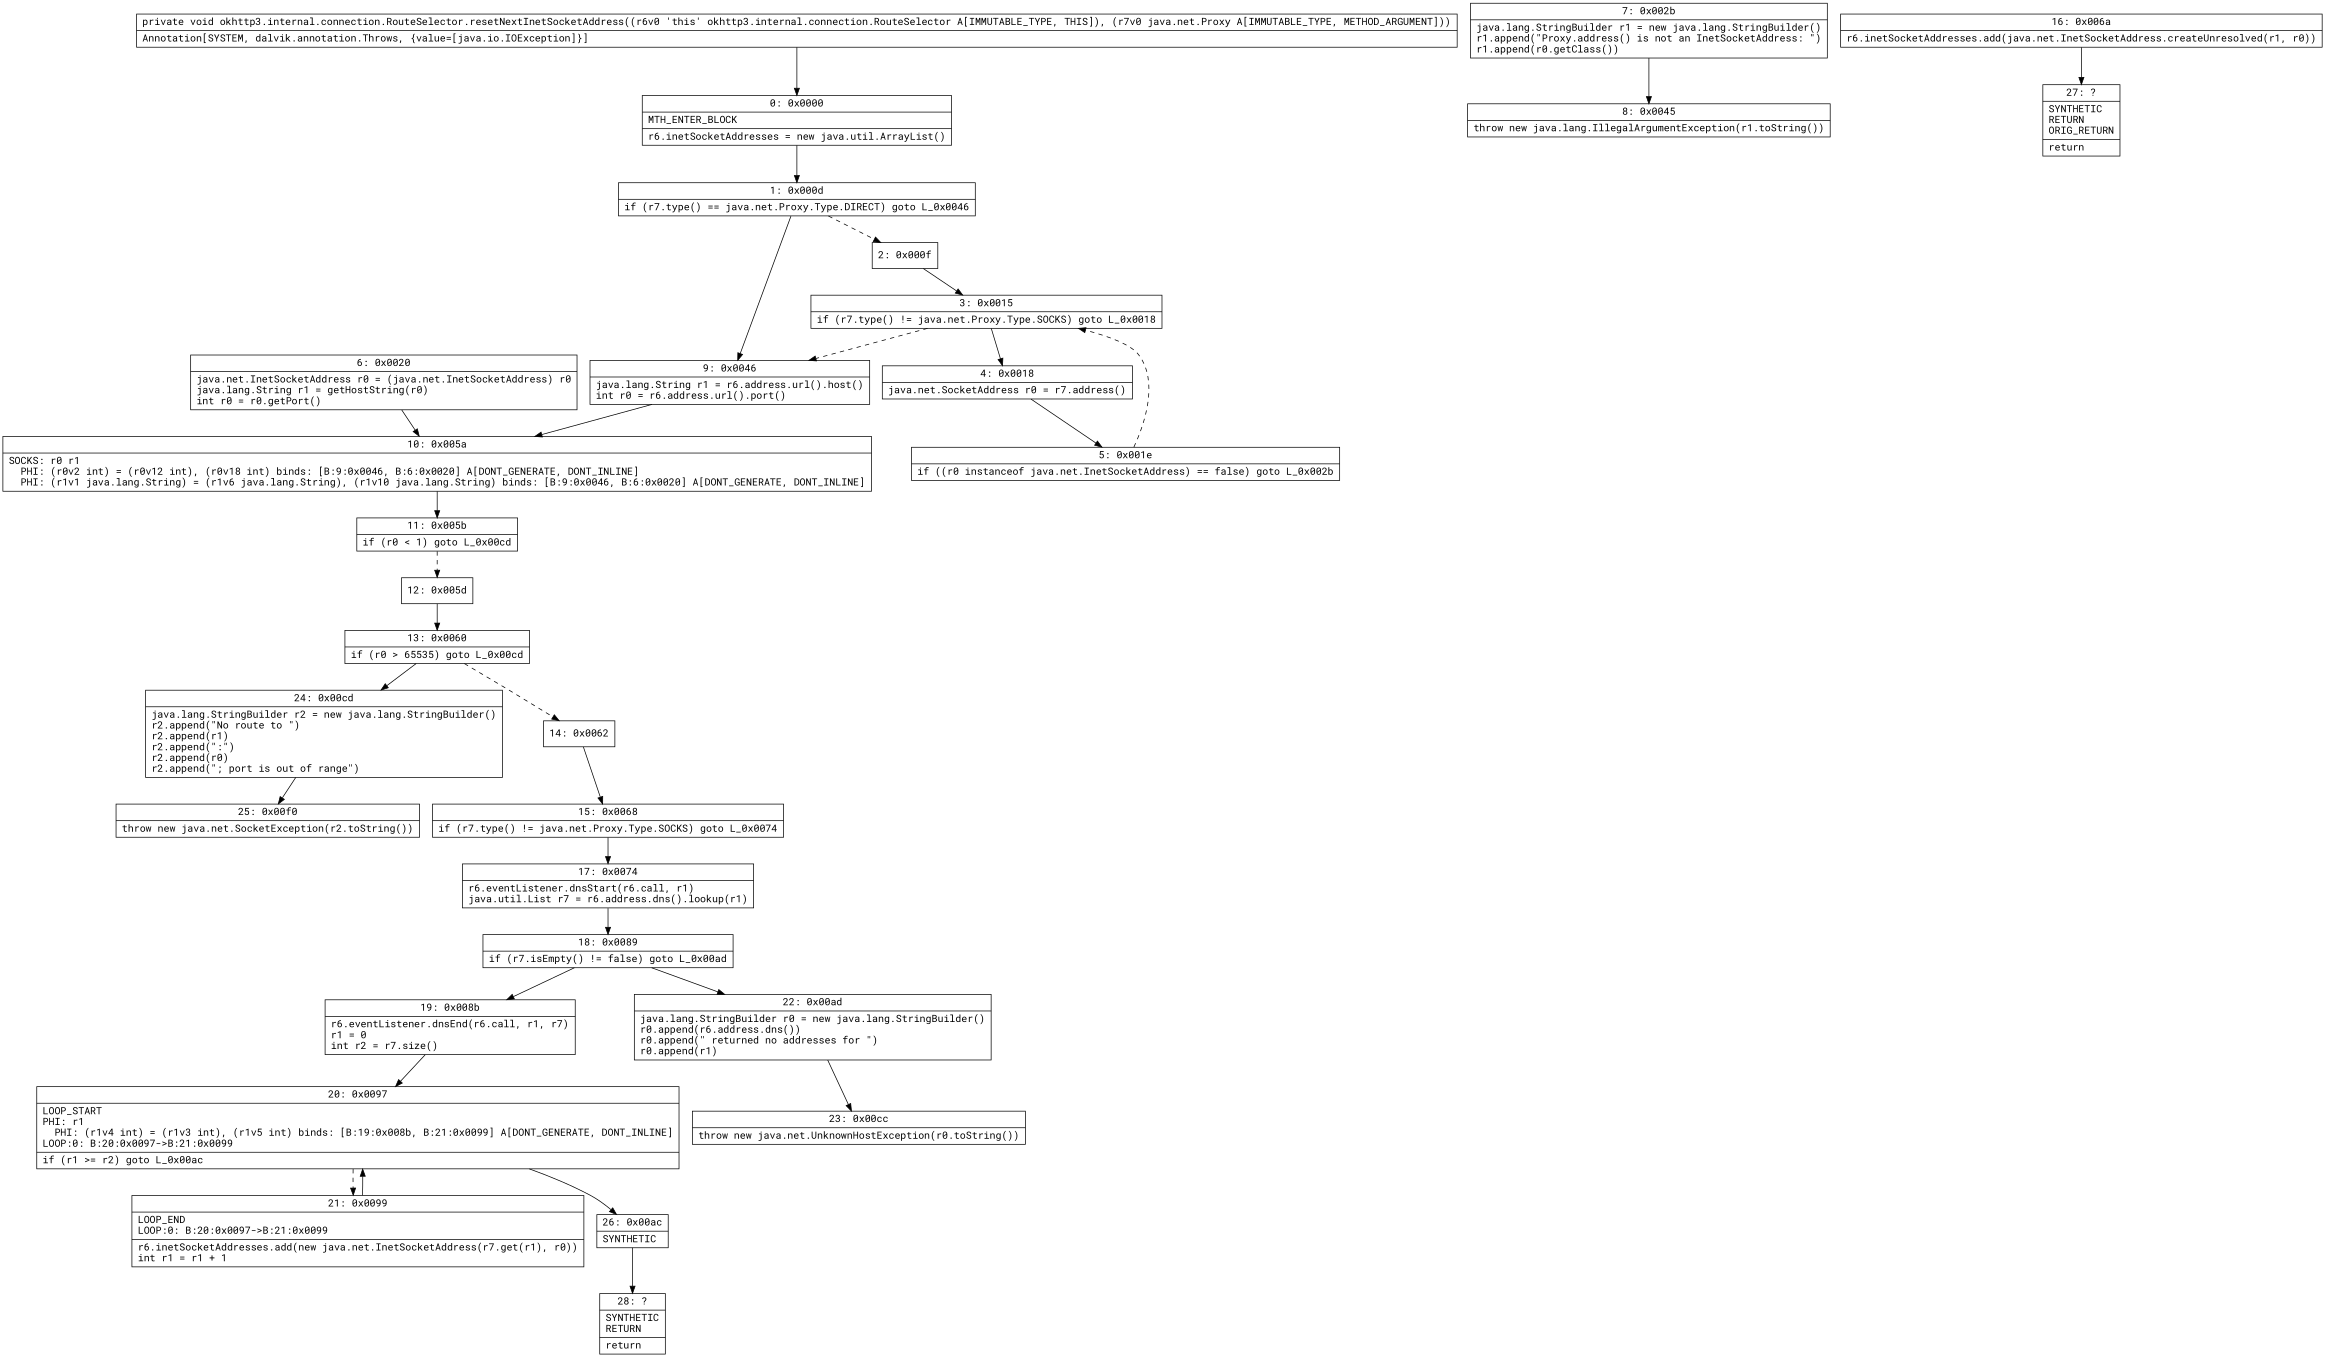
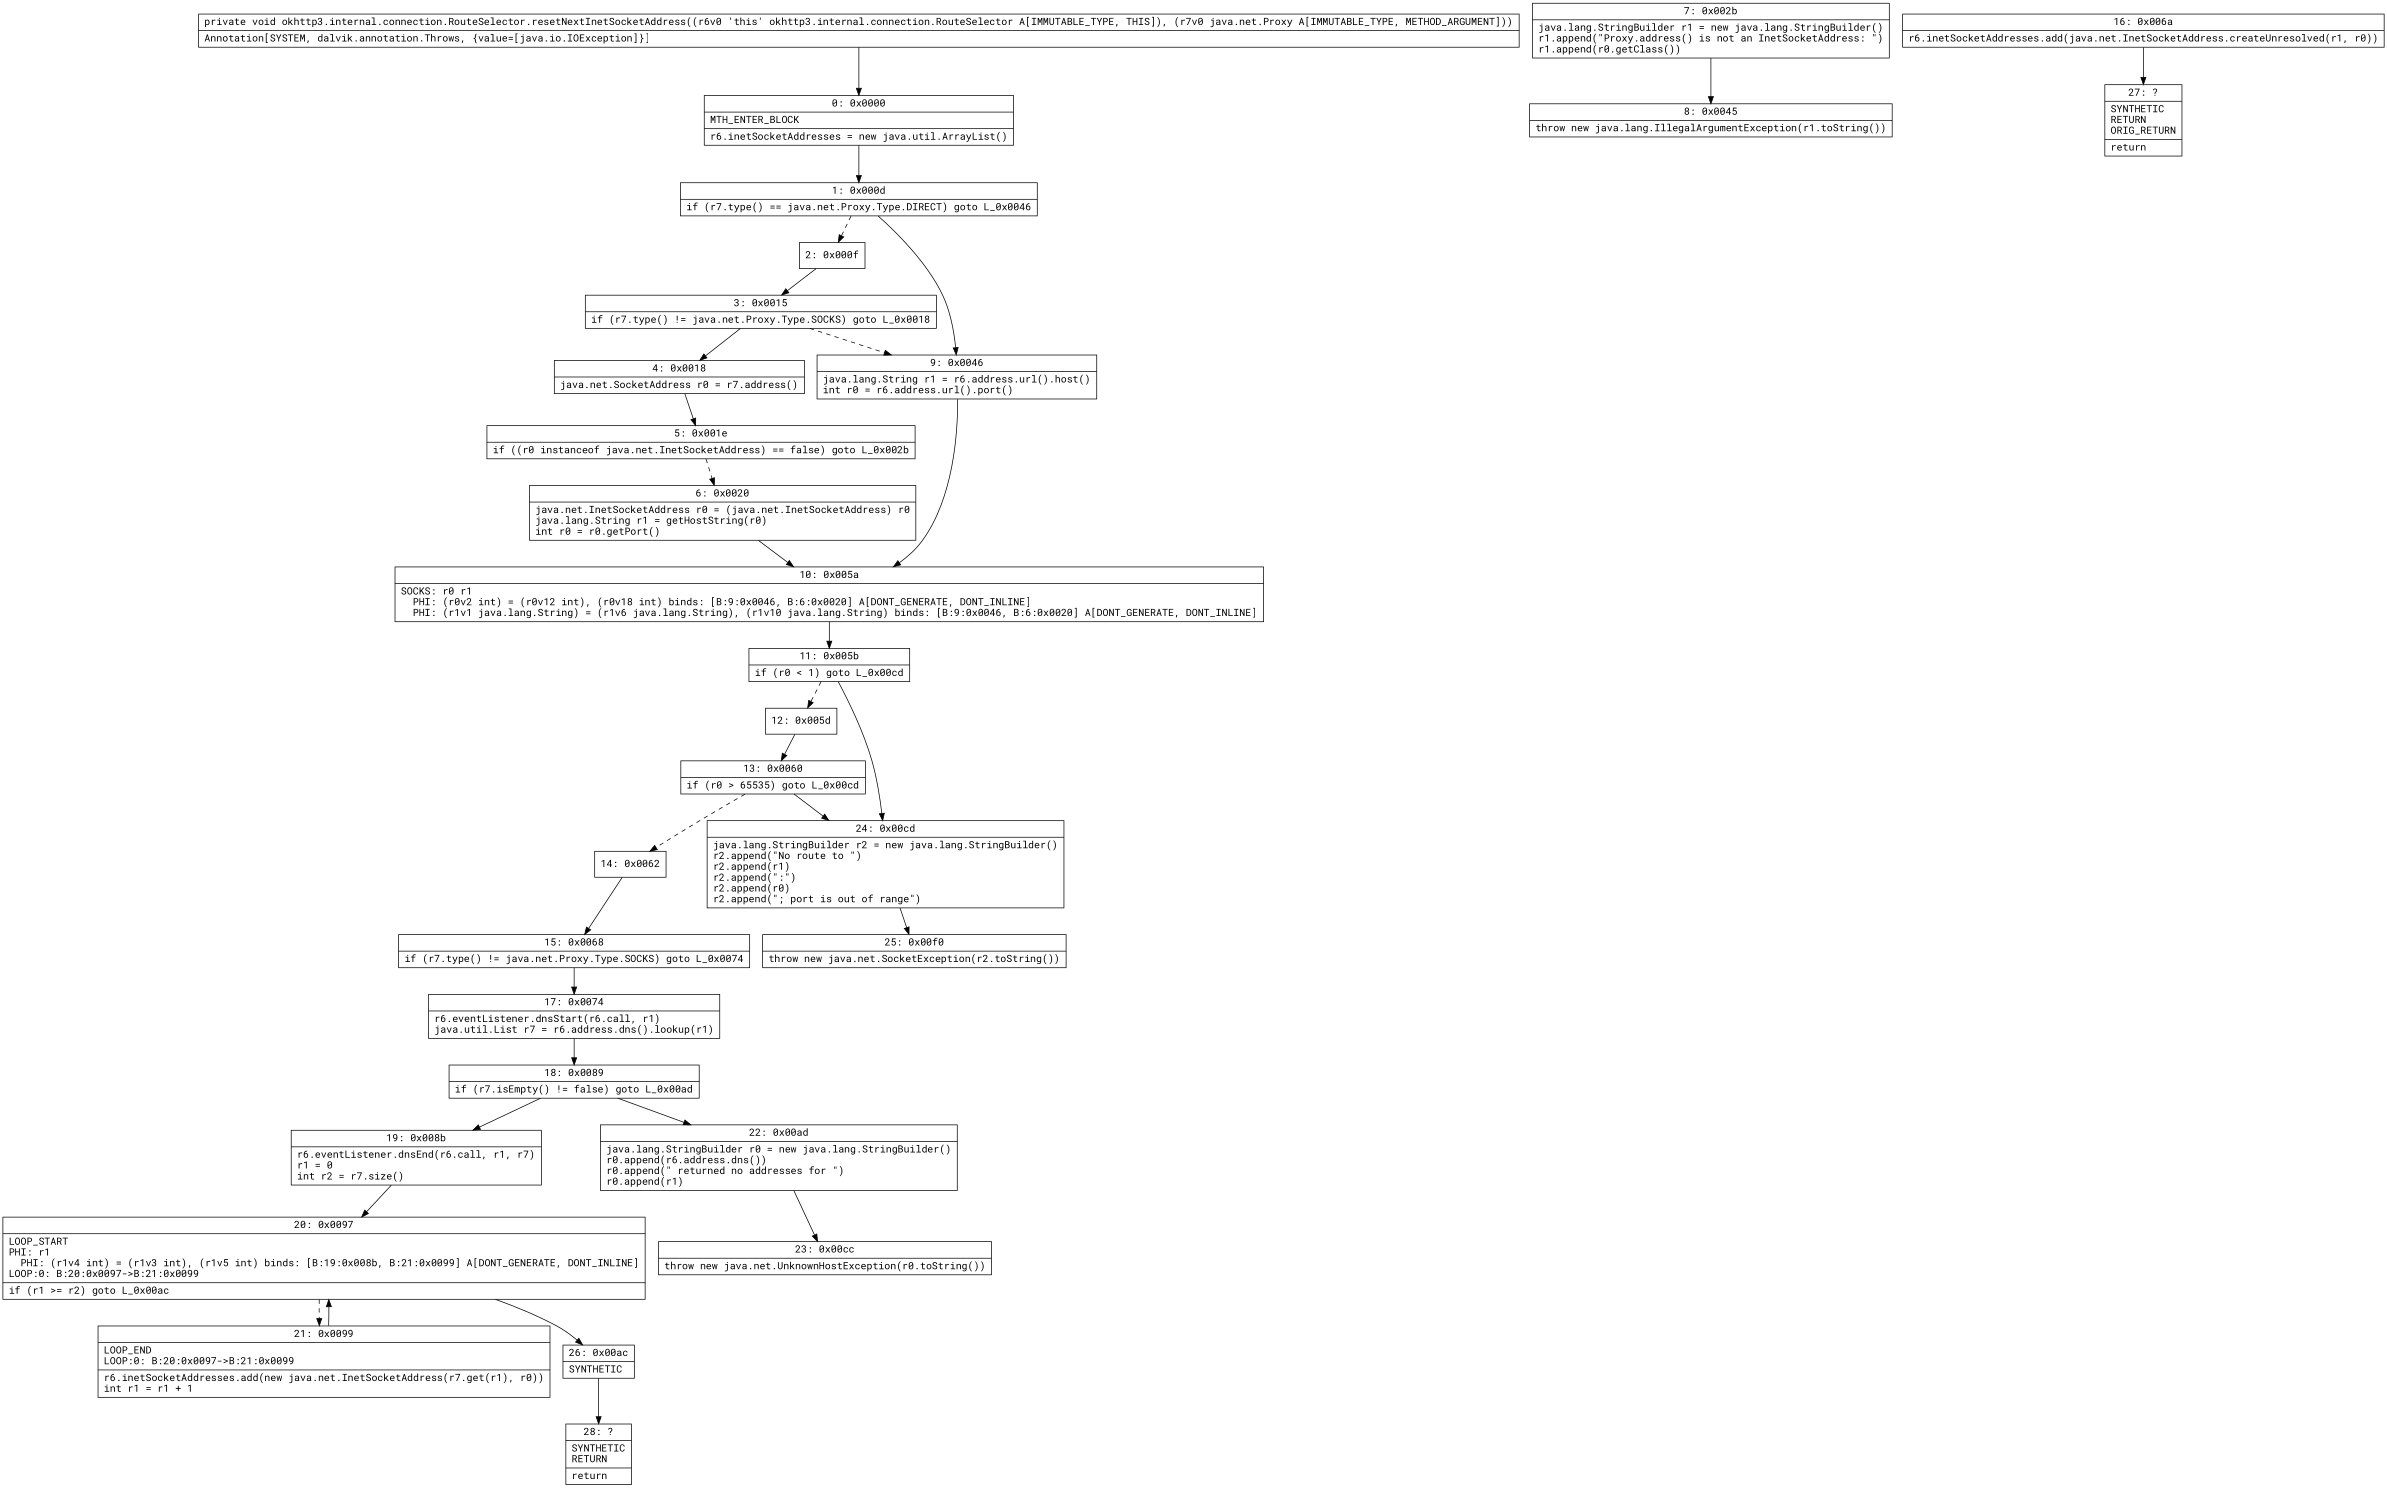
(1146, 372) -> (709, 469)
none -> (867, 745)
